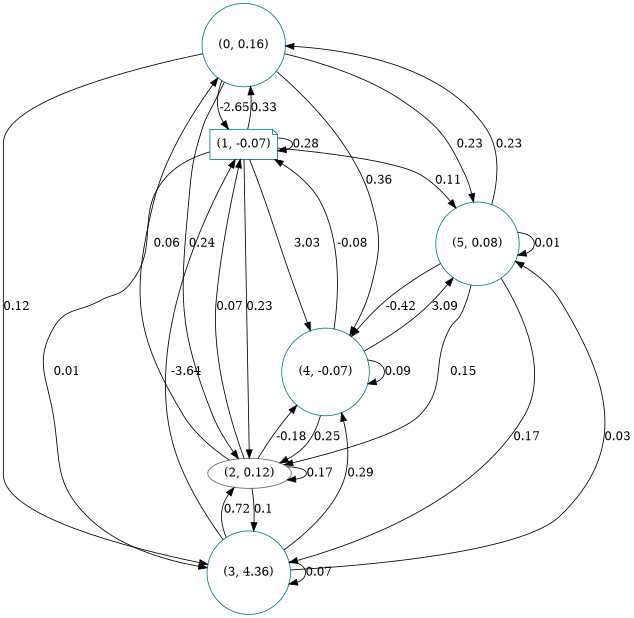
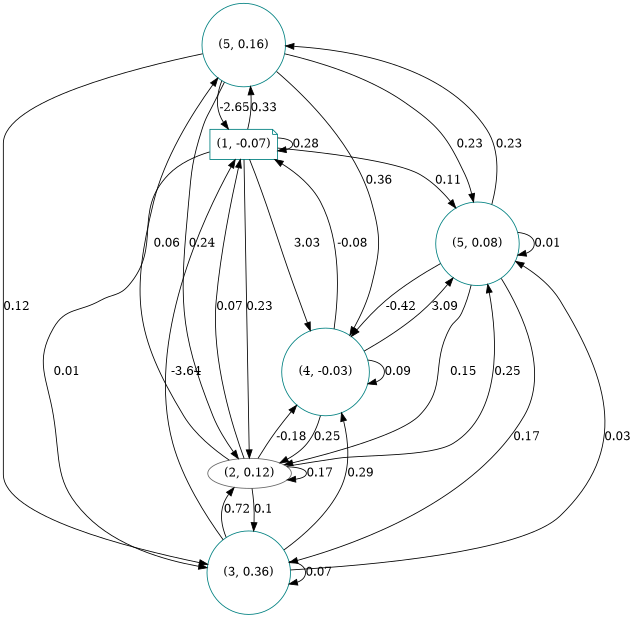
(244, 45) -> (244, 45)
(326, 372) -> (326, 372)
none -> (451, 444)
(249, 573) -> (249, 573)
